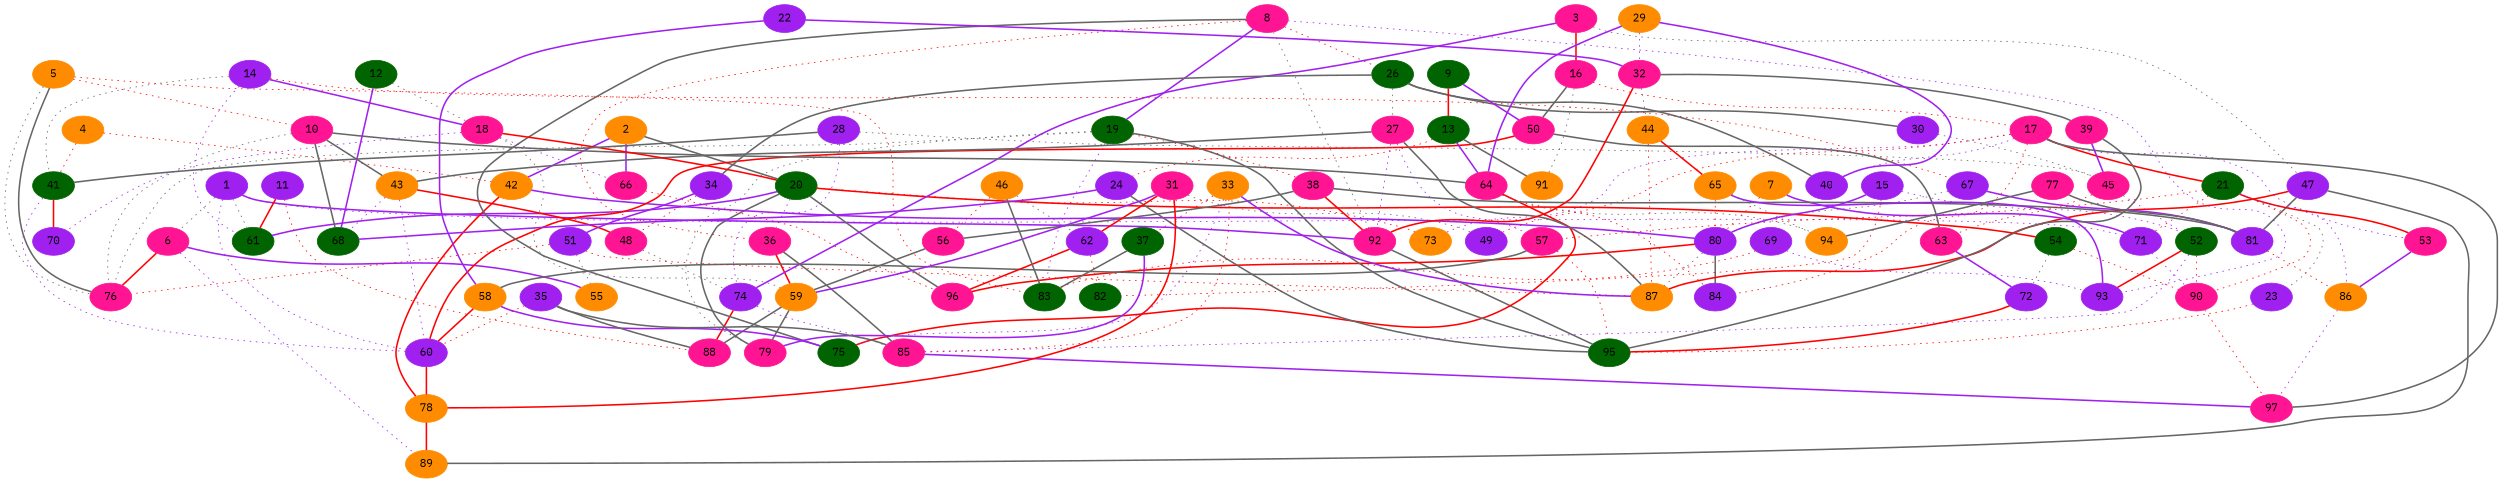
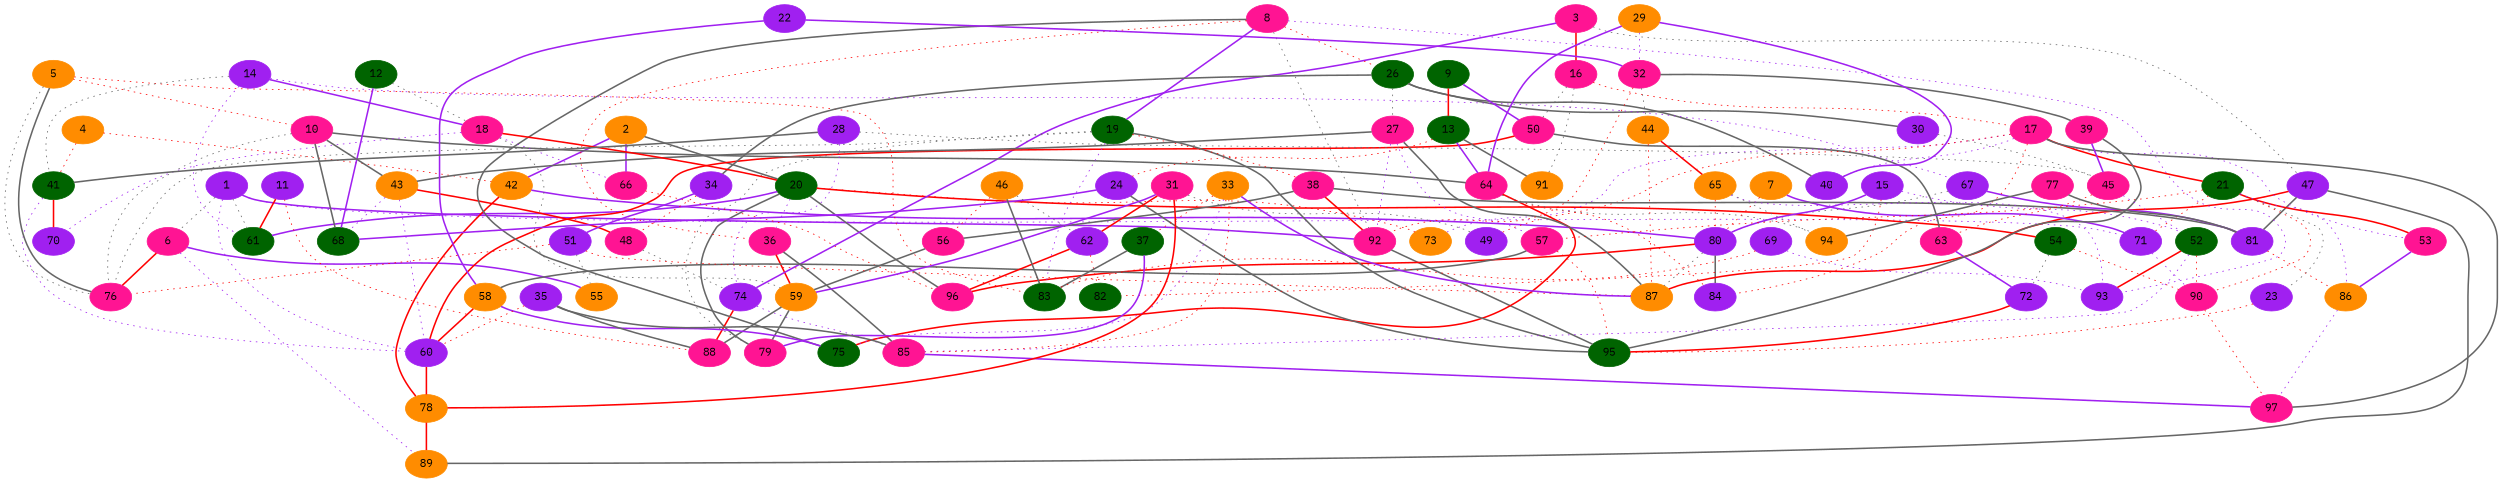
(1114, 98) -> (1114, 98)
(1558, 98) -> (1558, 98)
(1572, 197) -> (1572, 197)
(1939, 203) -> (1939, 203)
